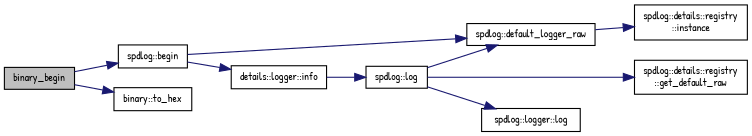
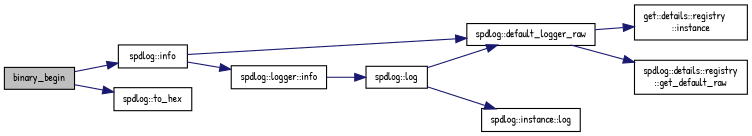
(691, 22) -> (691, 22)
(153, 56) -> (153, 56)
(279, 77) -> (279, 77)
(525, 77) -> (597, 52)
(153, 99) -> (153, 99)
(531, 120) -> (531, 120)
